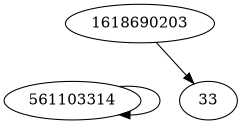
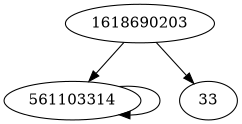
none -> (110, 58)
